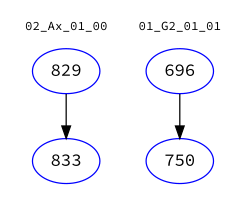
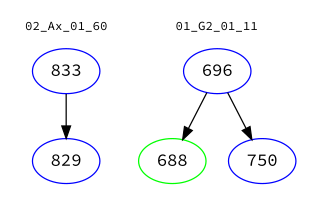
(67, 27) -> (67, 27)
(180, 27) -> (217, 27)
(66, 110) -> (66, 110)
none -> (172, 161)
